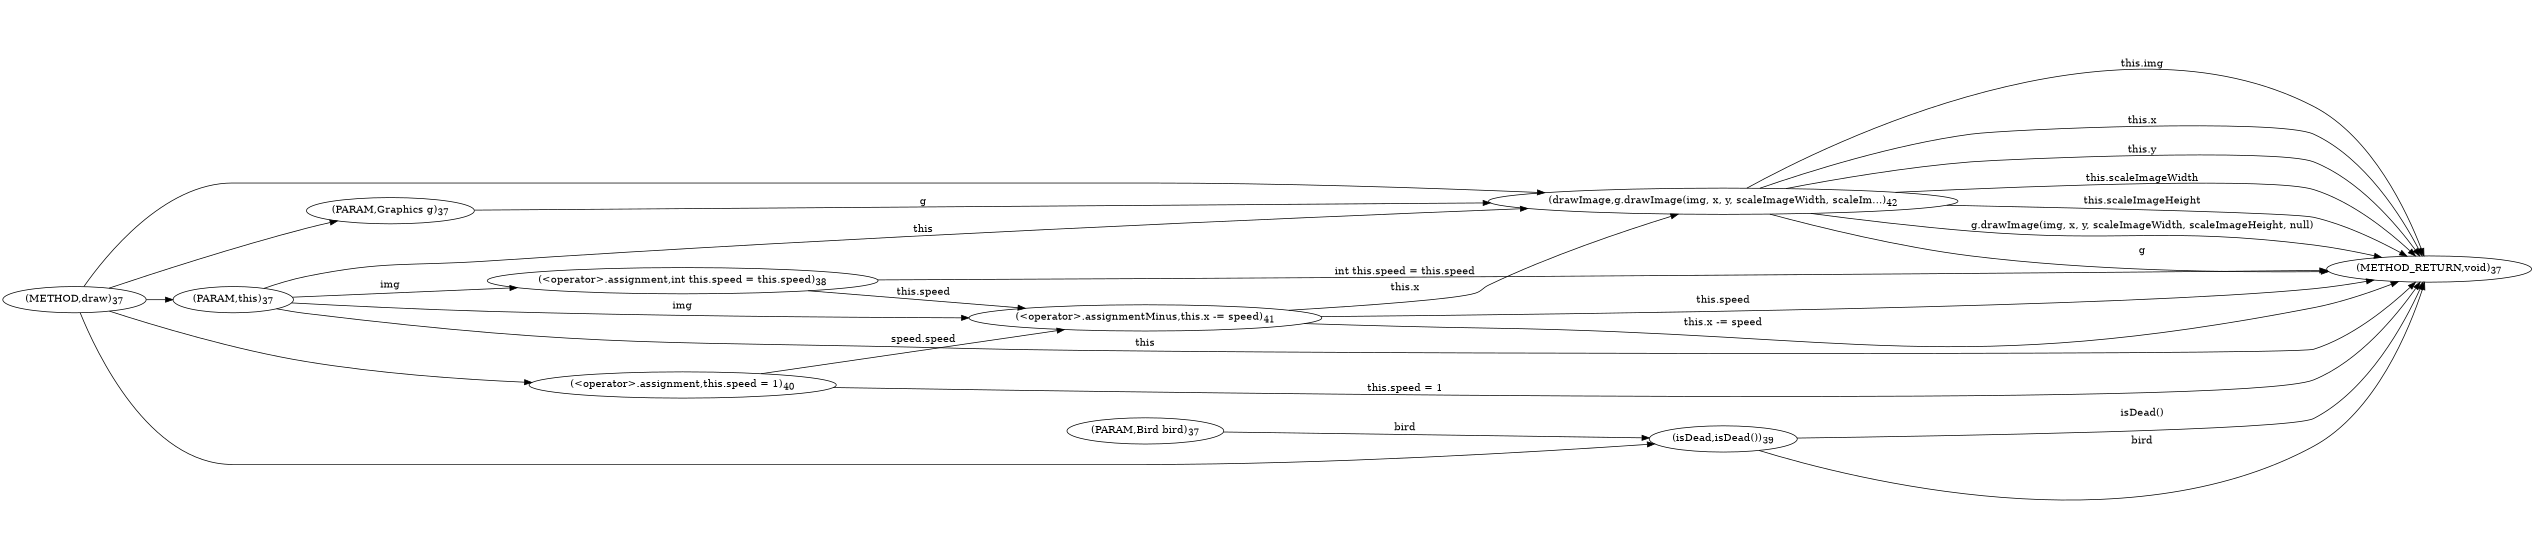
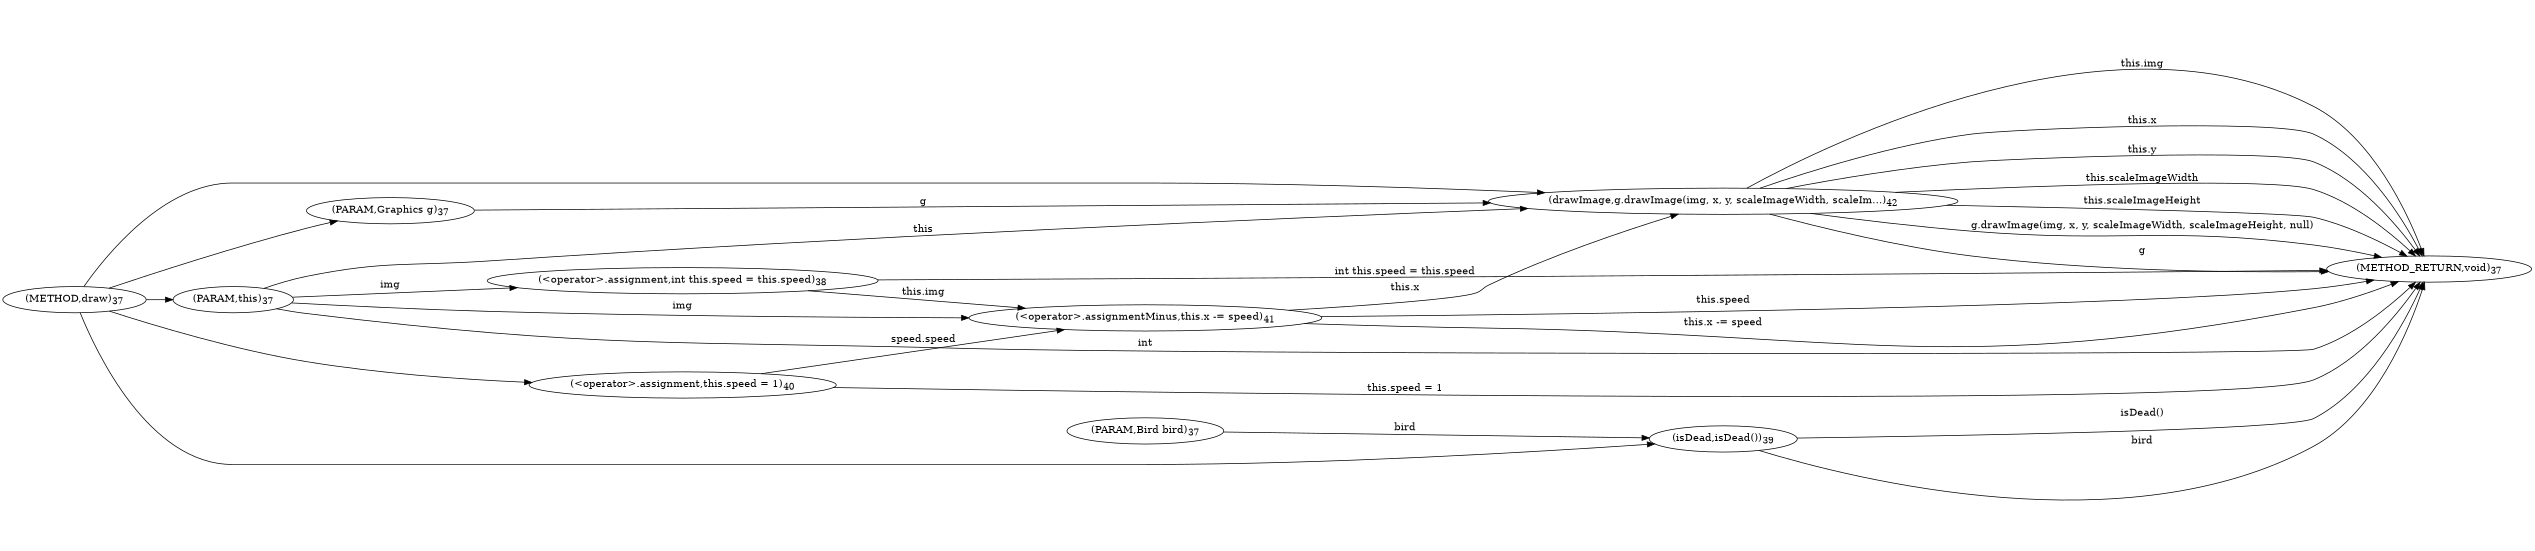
(923, 292) -> (923, 292)
(1145, 343) -> (1145, 343)
